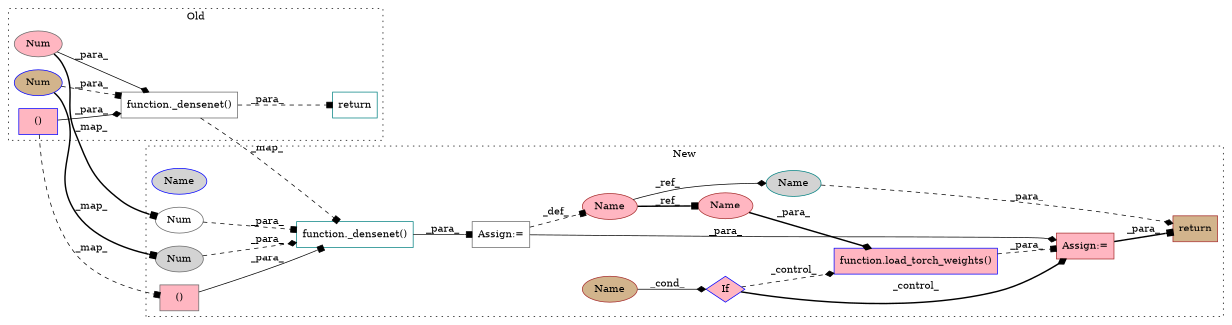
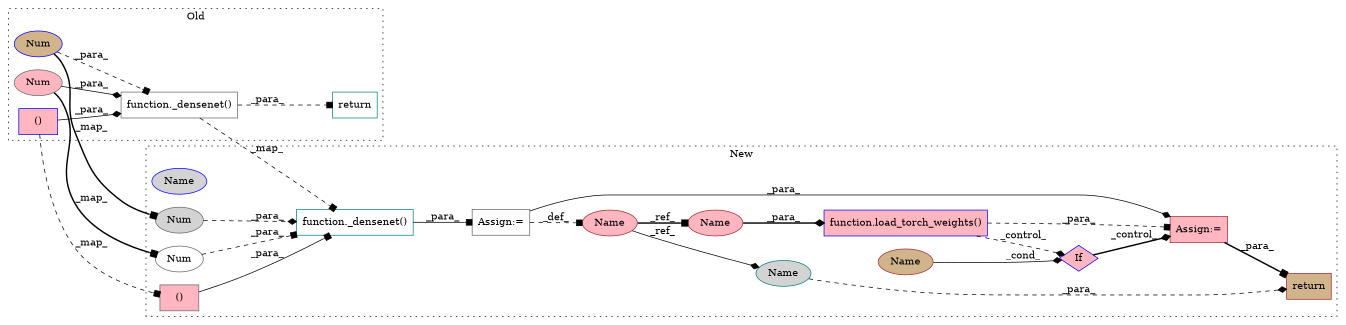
(784, 281) -> (1016, 244)
